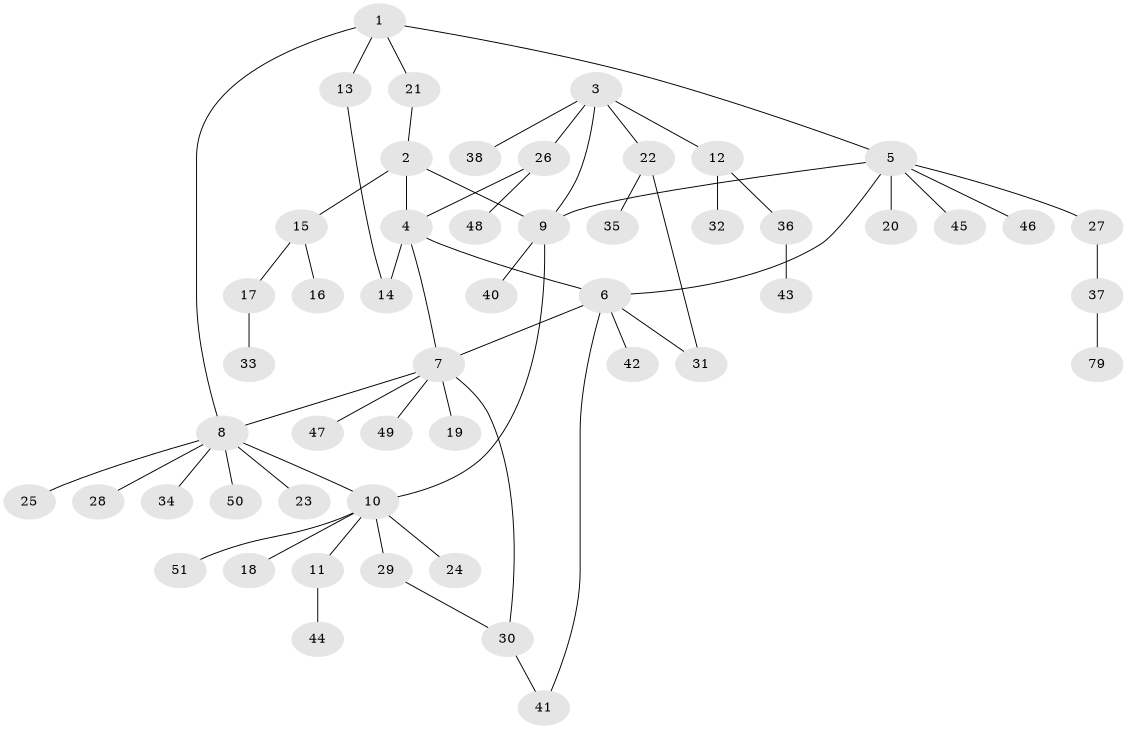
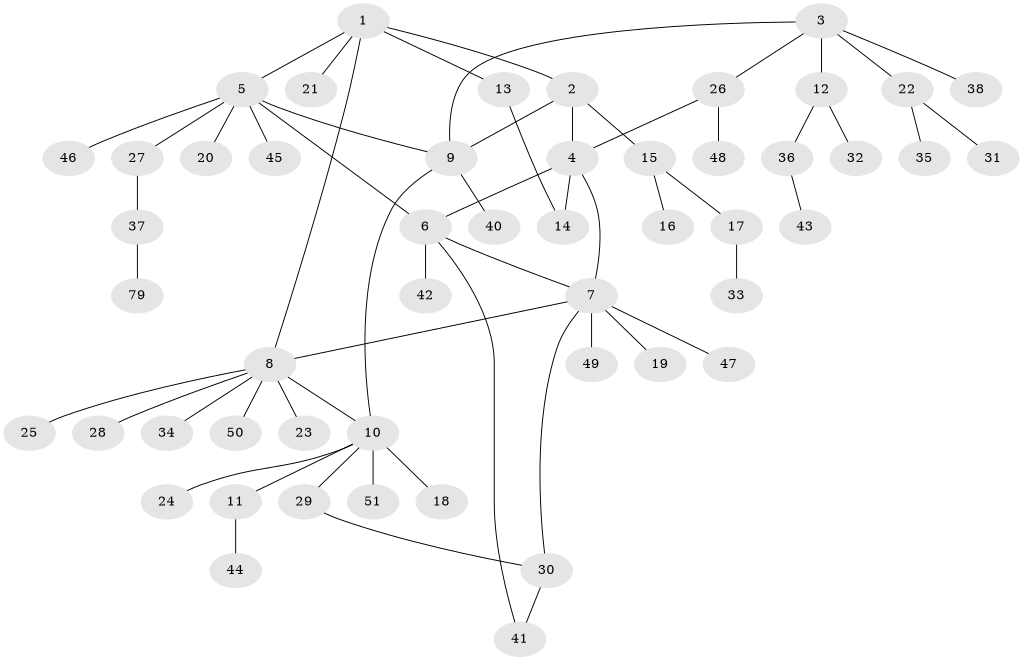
(410, 124) -> (471, 50)
(653, 330) -> none
